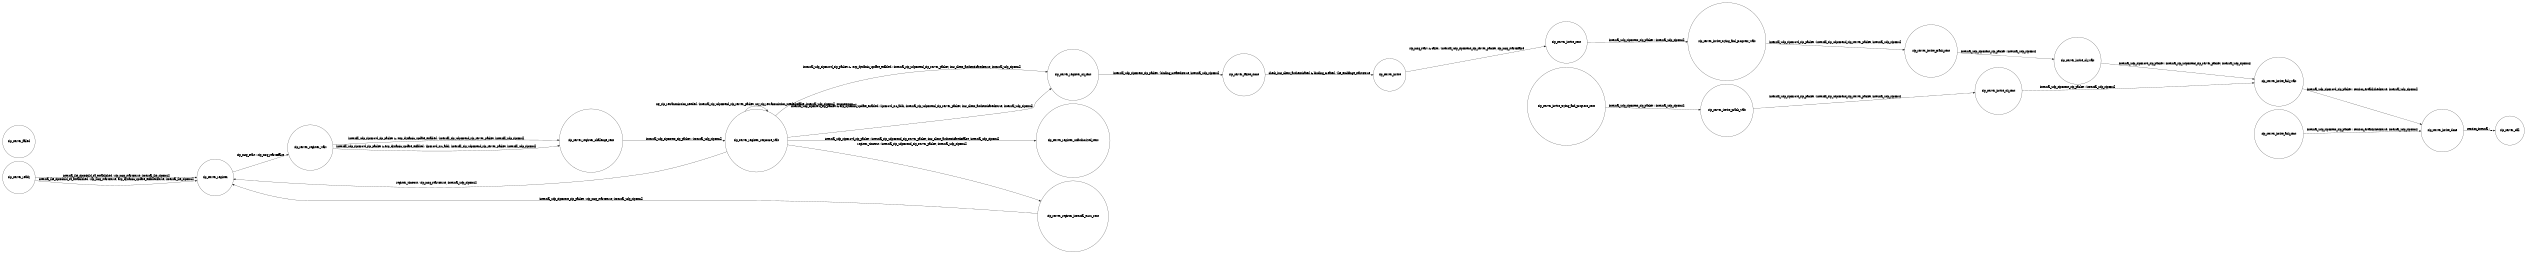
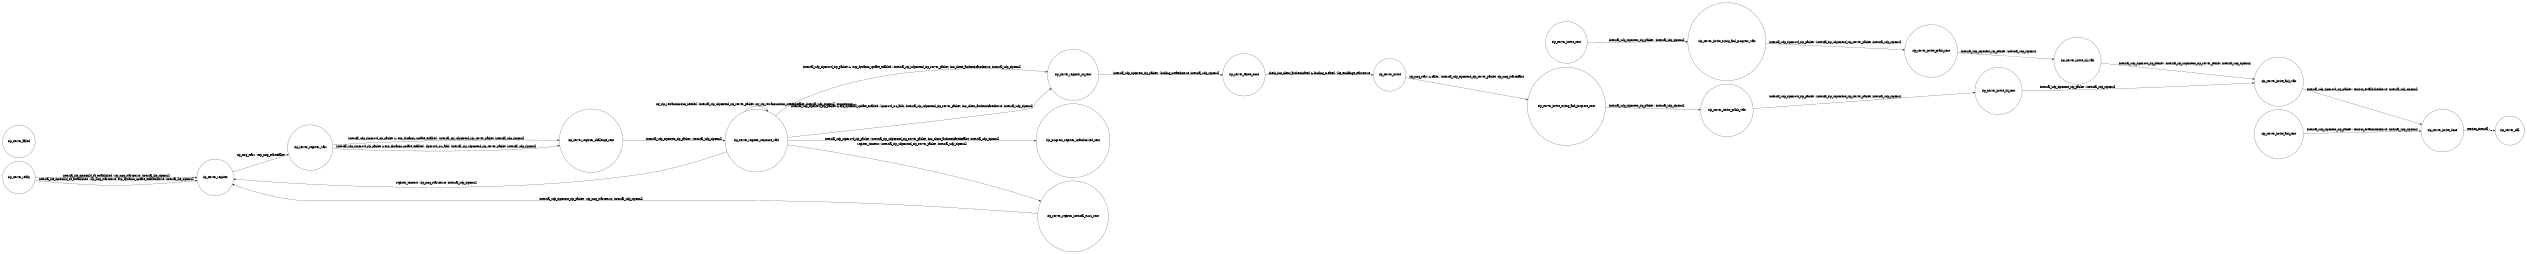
(1475, 59) -> (1466, 88)
(1073, 141) -> (1073, 141)
(261, 155) -> (261, 155)
